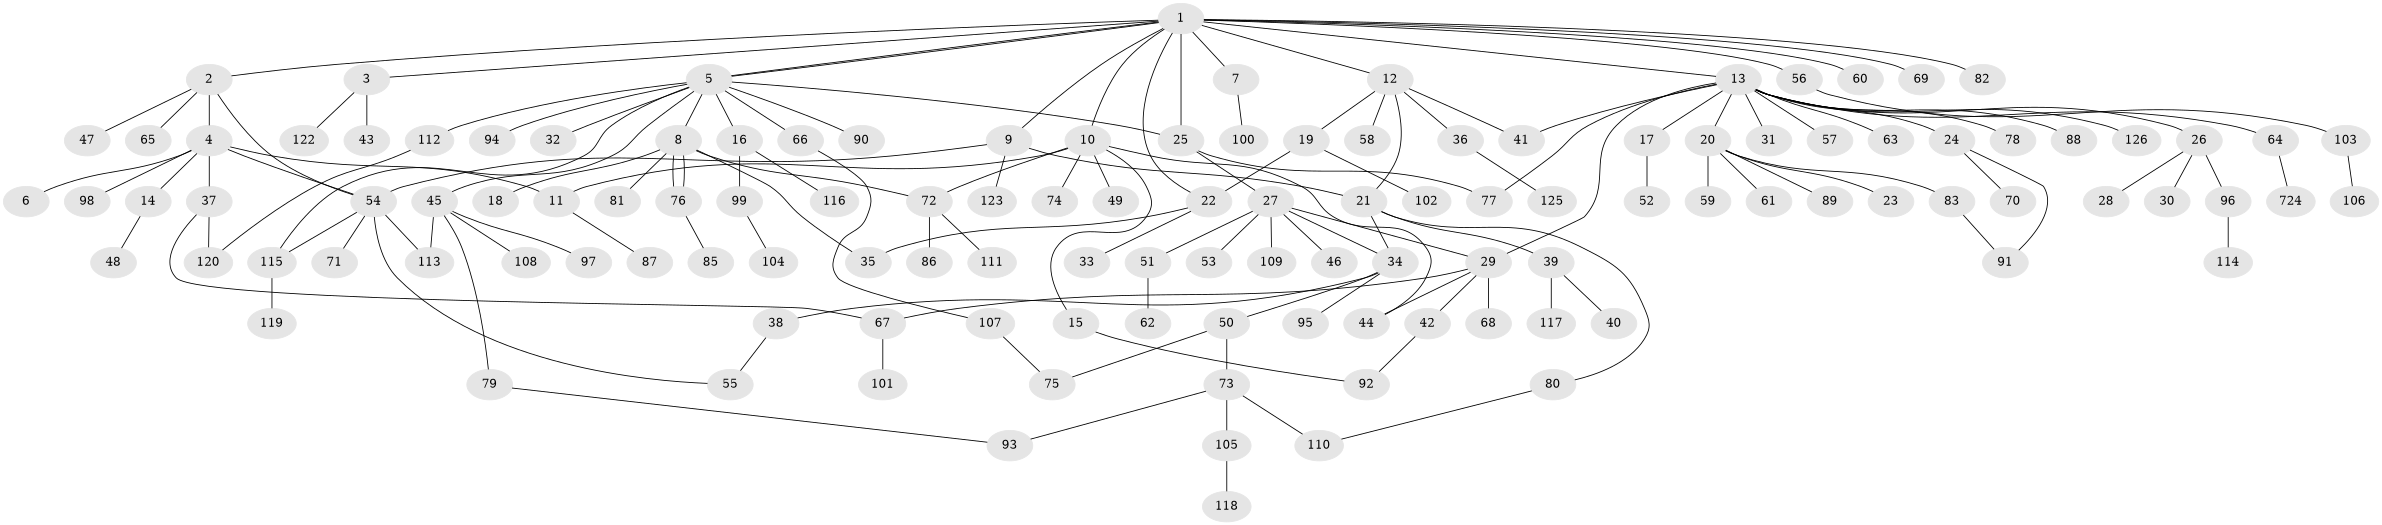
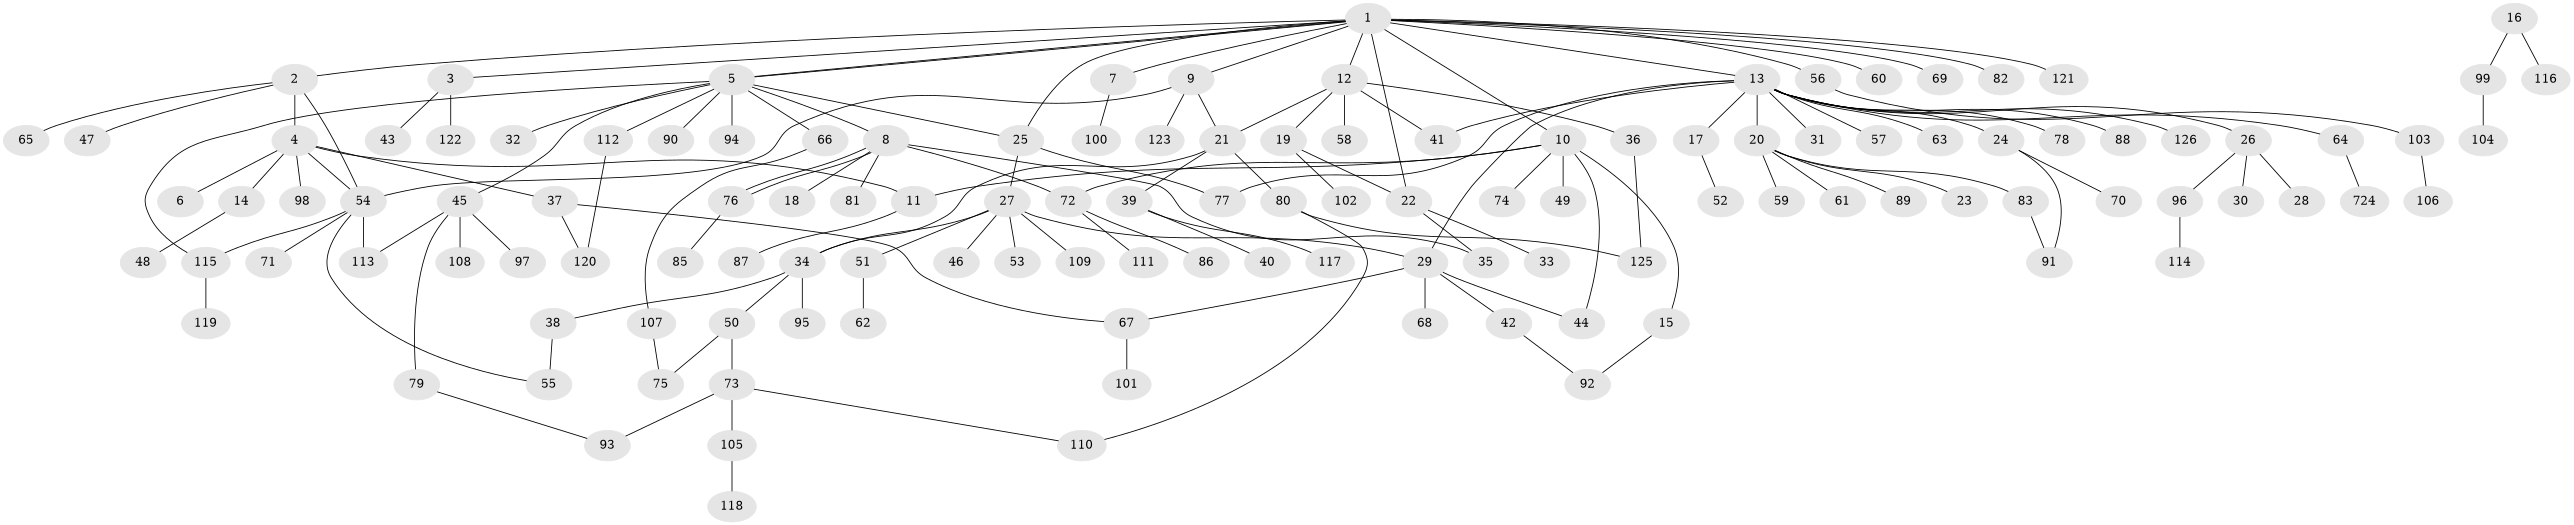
none -> (2064, 80)
(724, 110) -> none
none -> (1468, 237)
